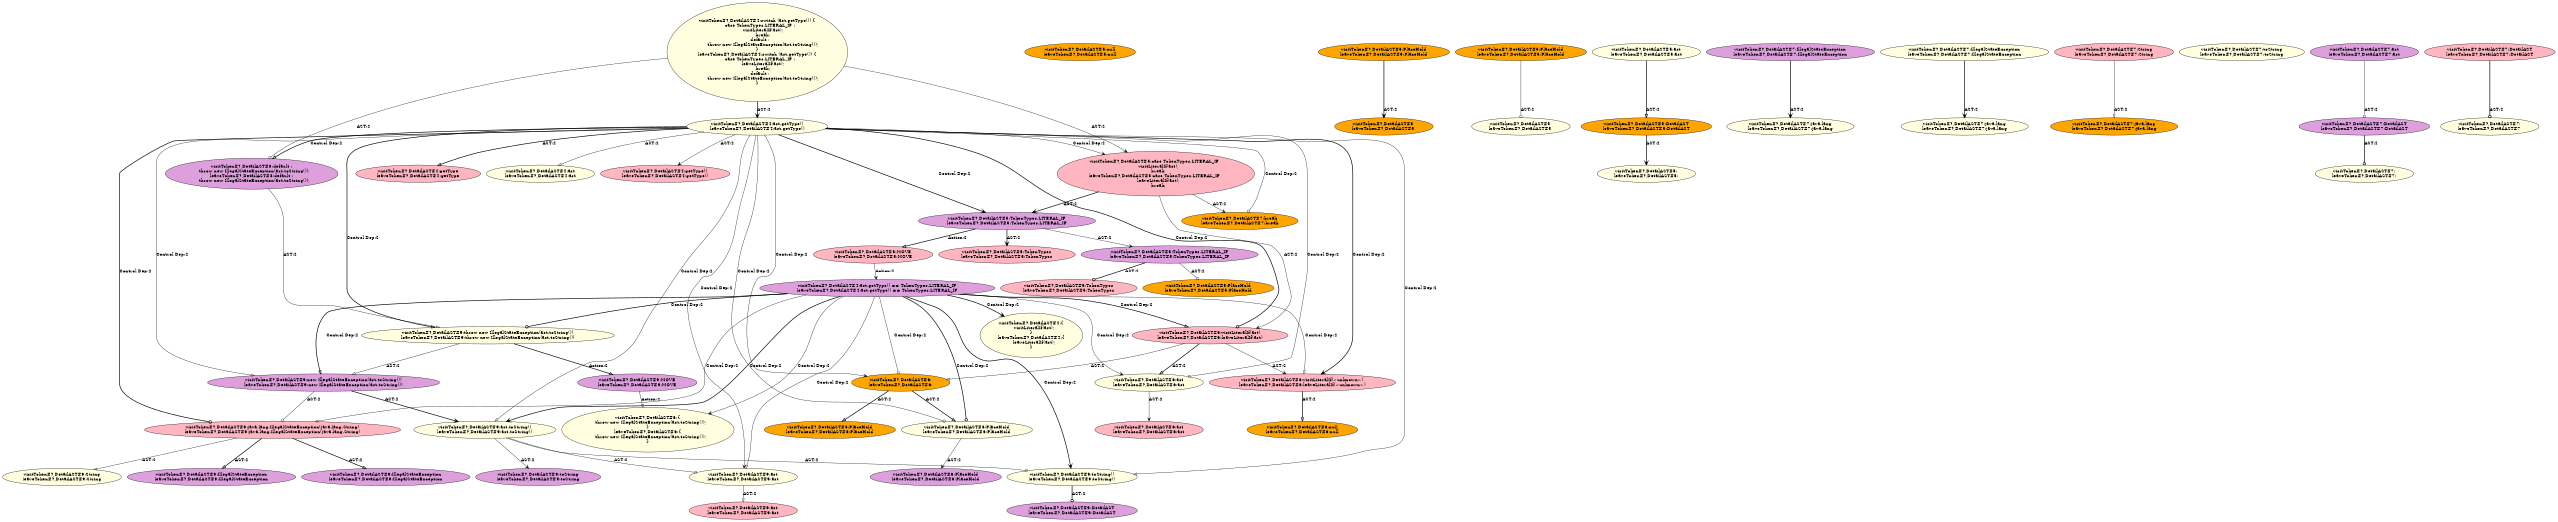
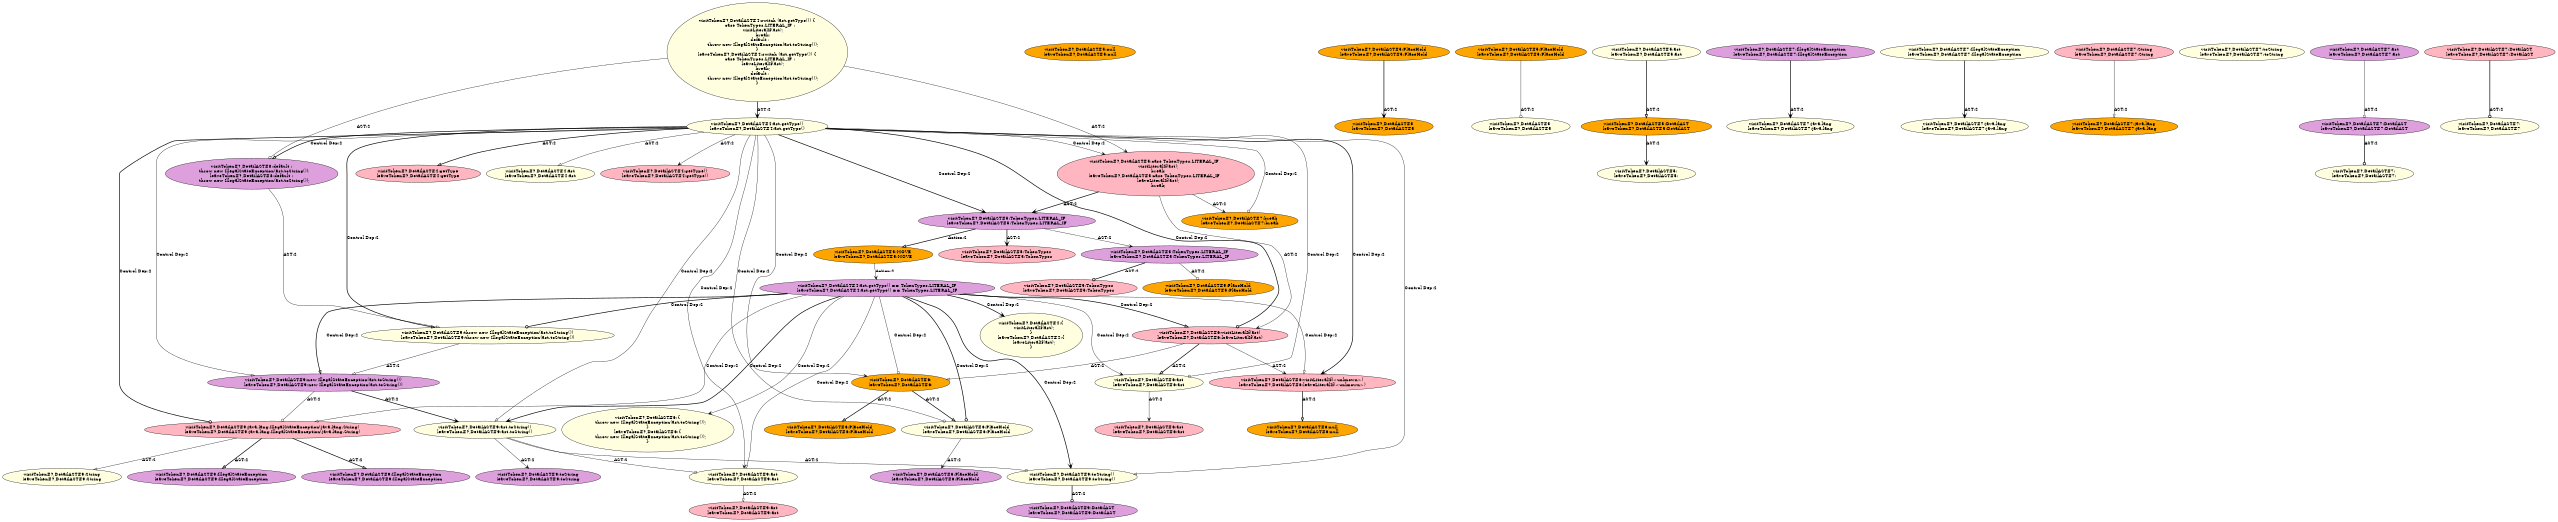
(873, 255) -> (873, 255)
(637, 383) -> none
